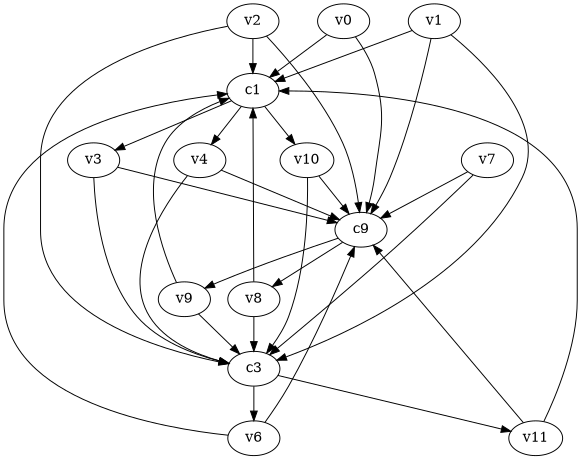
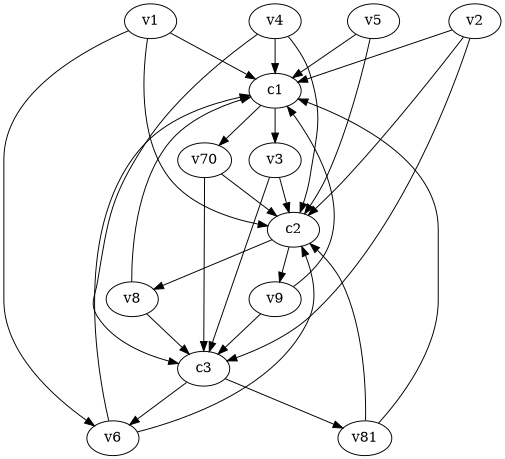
(344, 21) -> (374, 21)
(229, 122) -> (275, 51)
(307, 160) -> (205, 160)
(487, 160) -> none
(361, 230) -> (293, 230)
(485, 232) -> (4, 211)
(536, 438) -> (365, 438)
